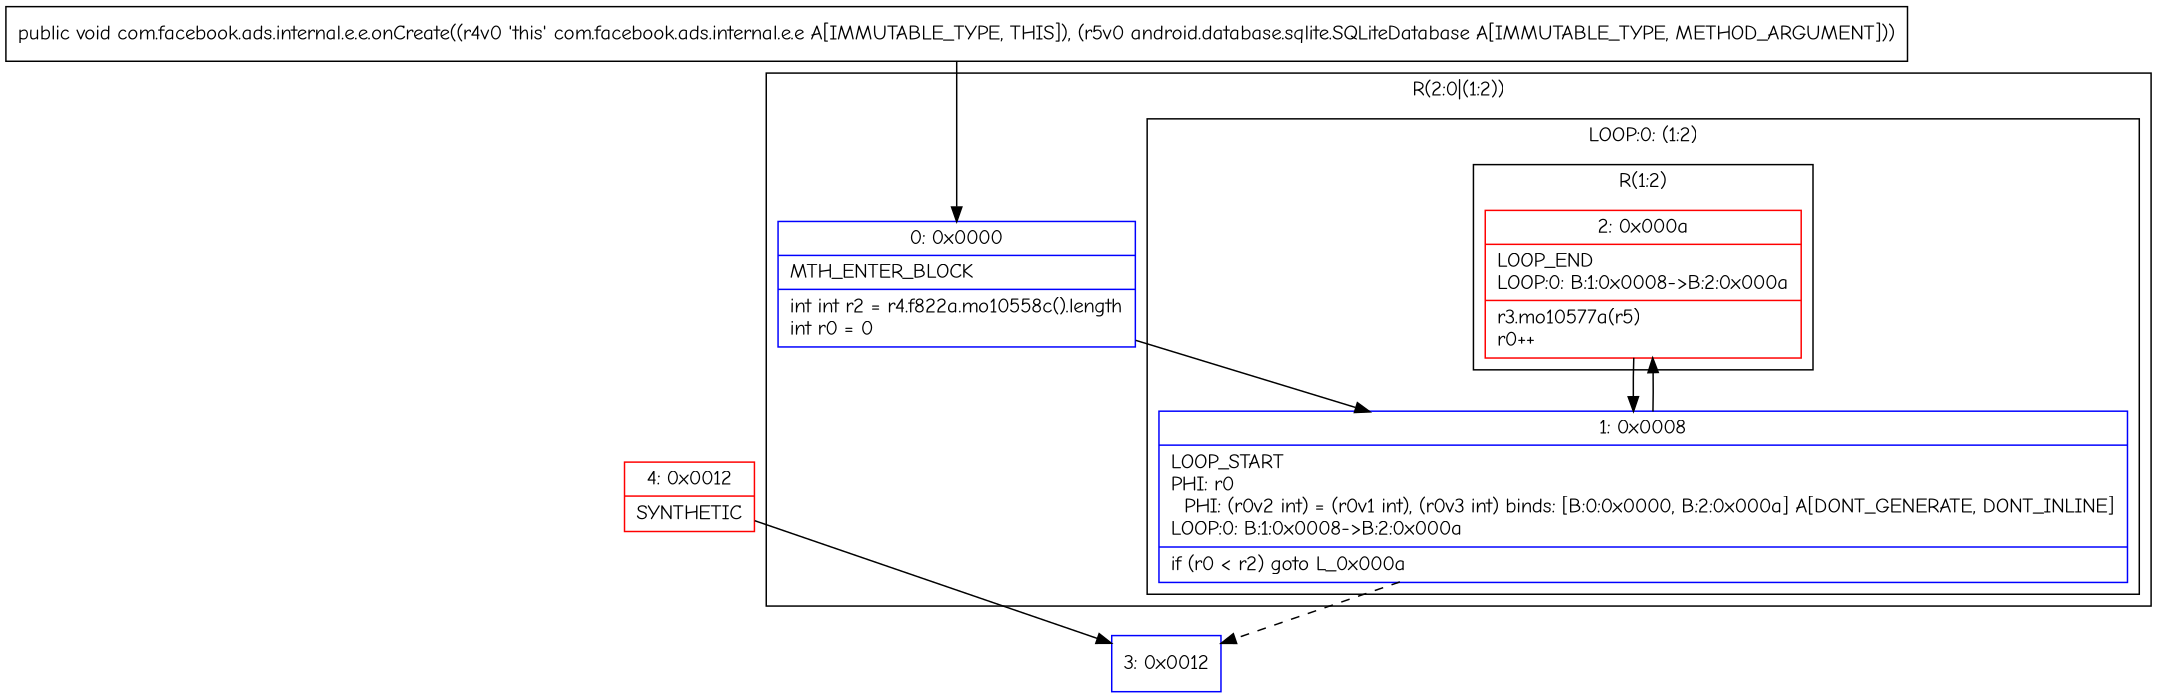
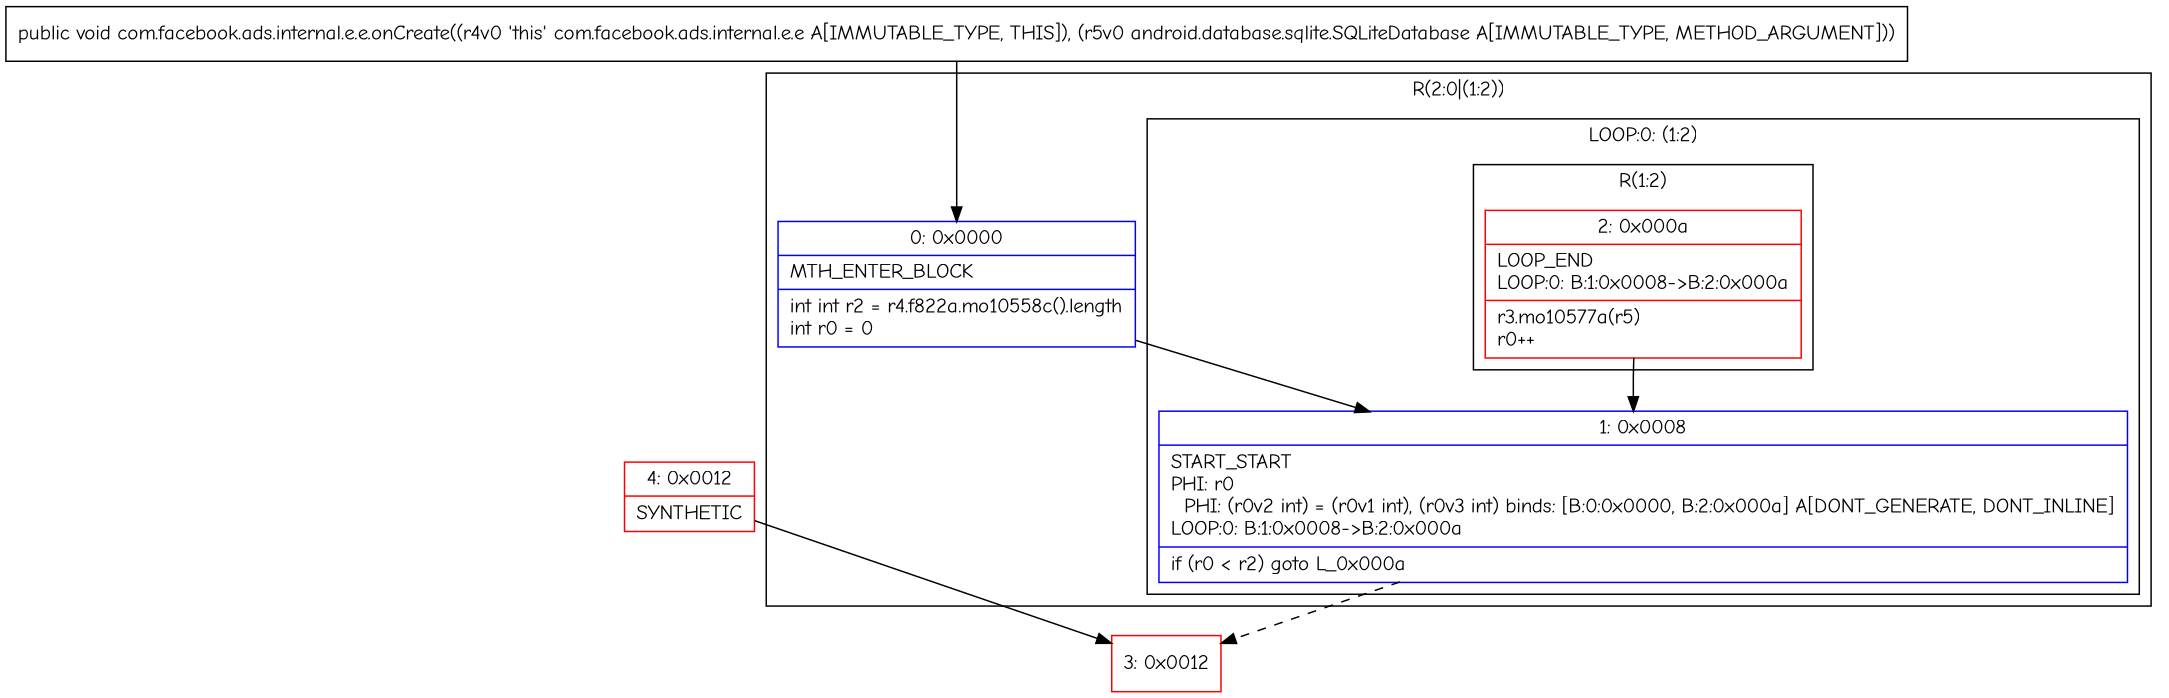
(1653, 392) -> none
(1228, 462) -> (1231, 462)
(1166, 664) -> (1166, 664)
